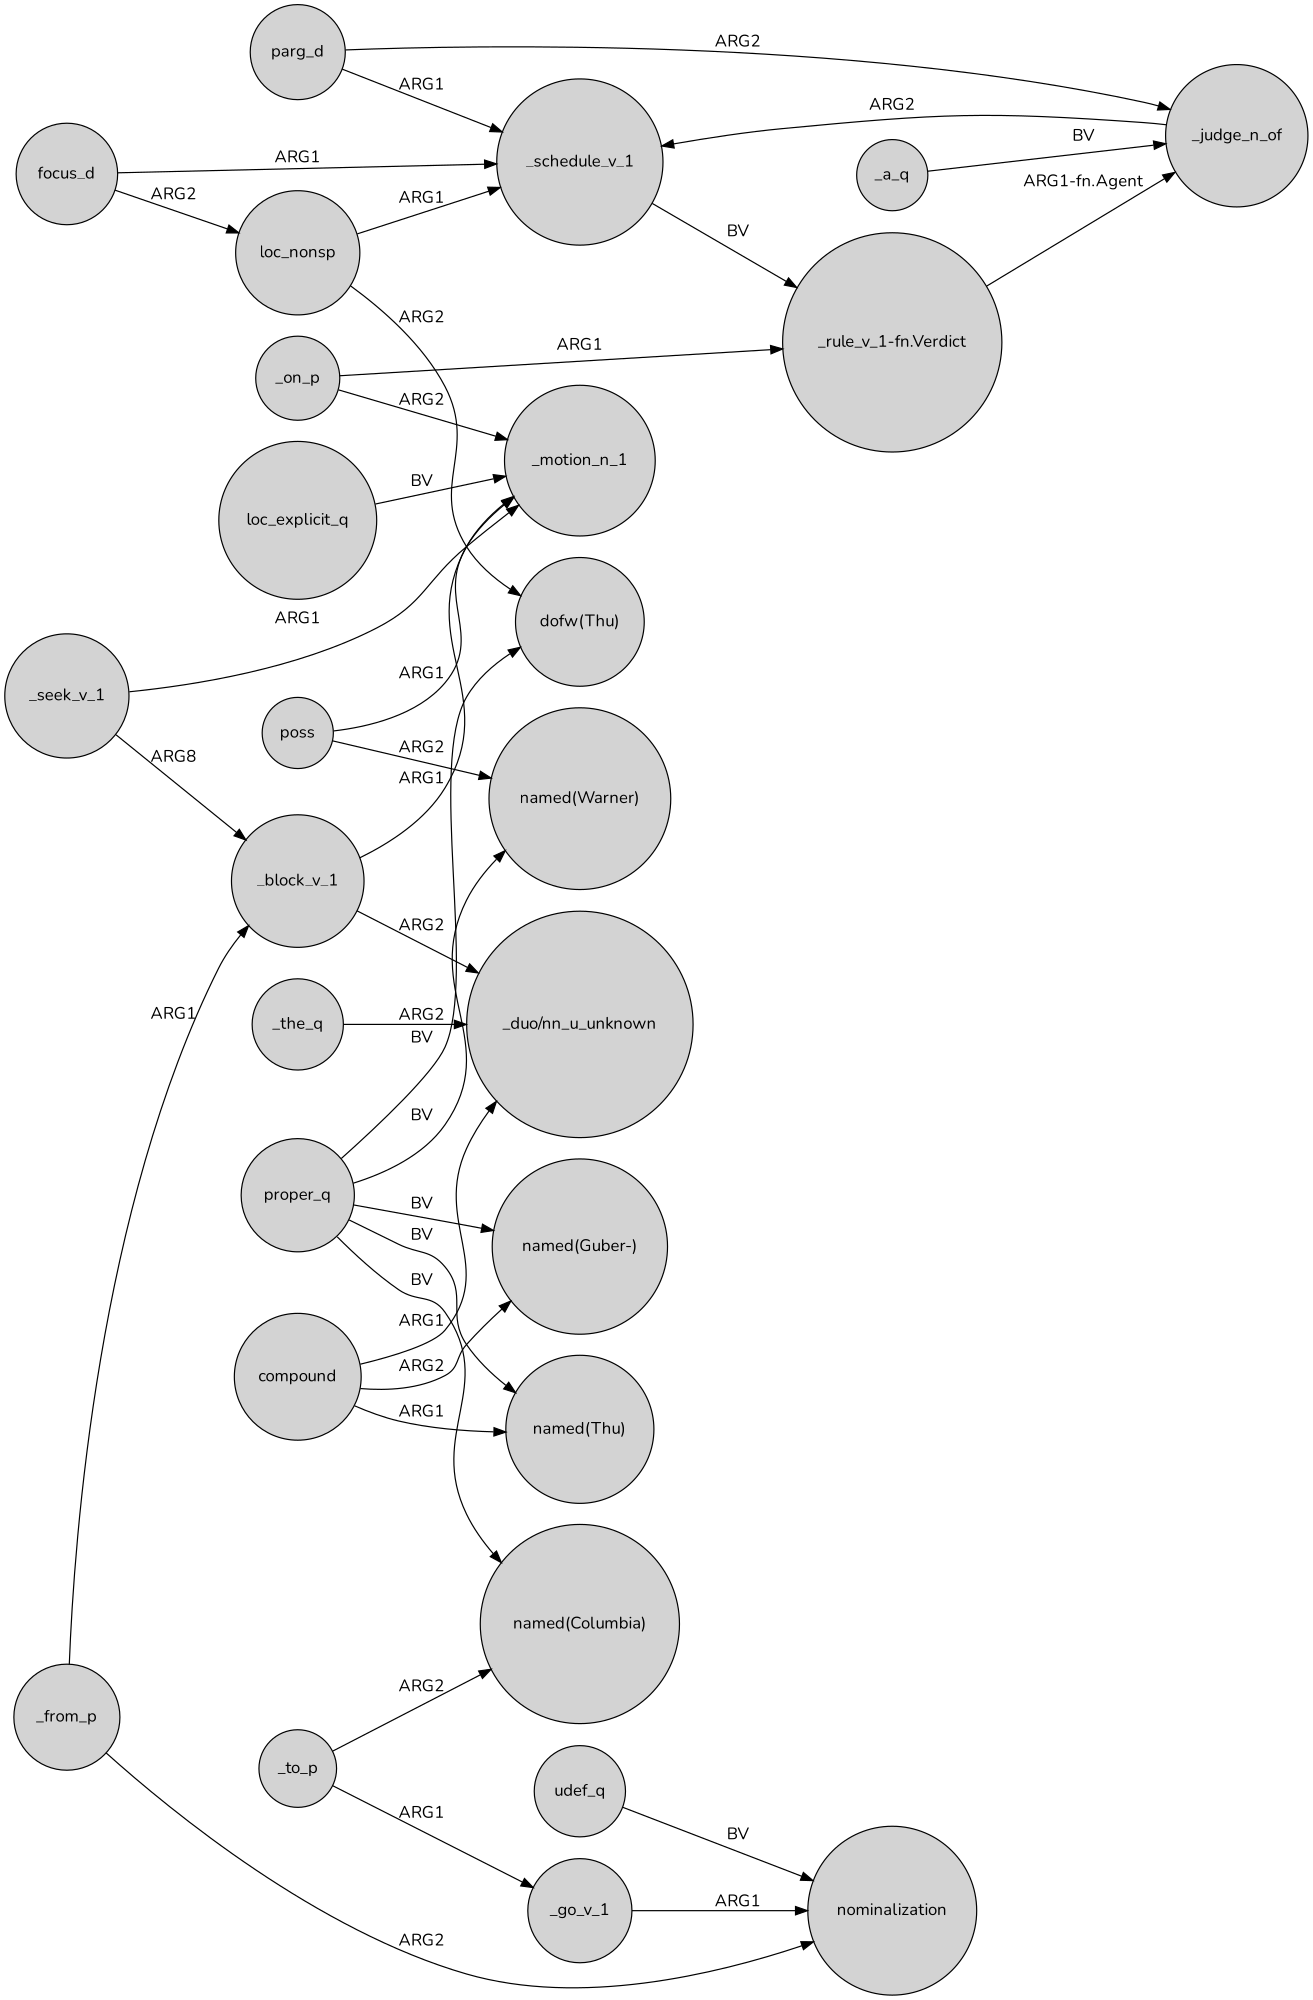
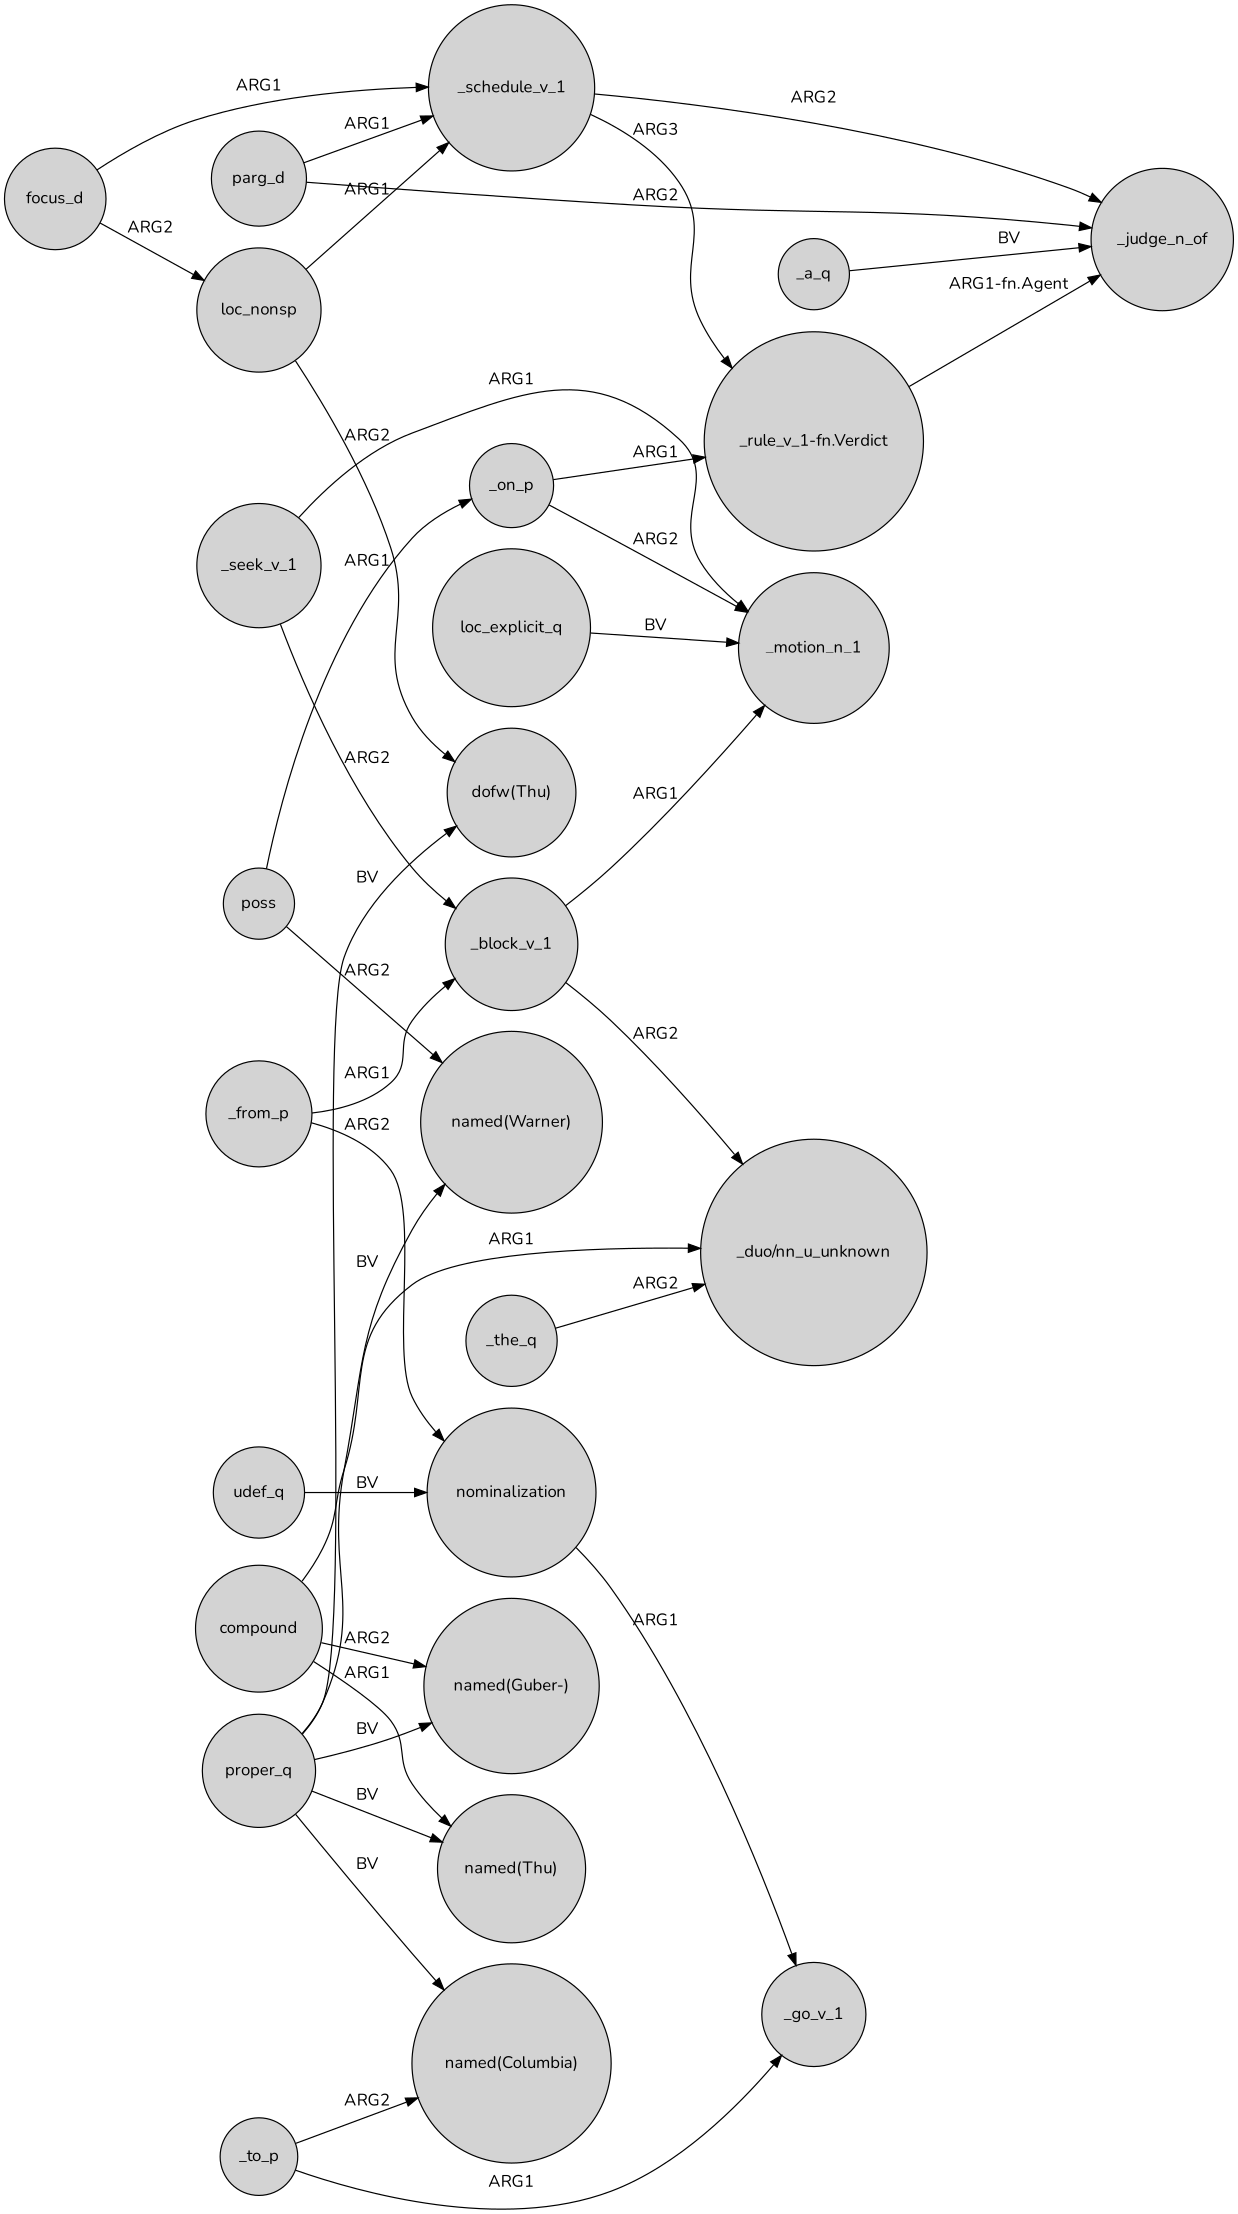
(919, 117) -> (846, 129)
(738, 232) -> (656, 130)
(461, 641) -> (331, 667)
(174, 758) -> (367, 758)
(714, 1911) -> (701, 1741)
